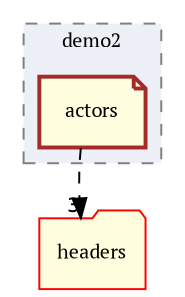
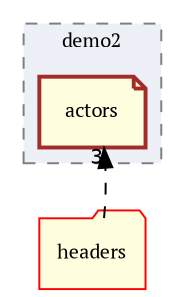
(79, 176) -> (106, 193)
